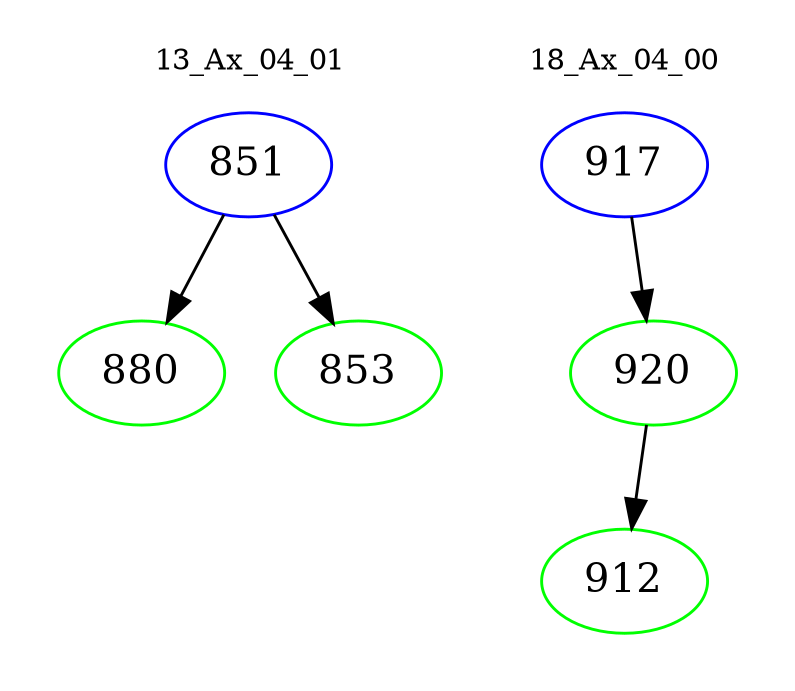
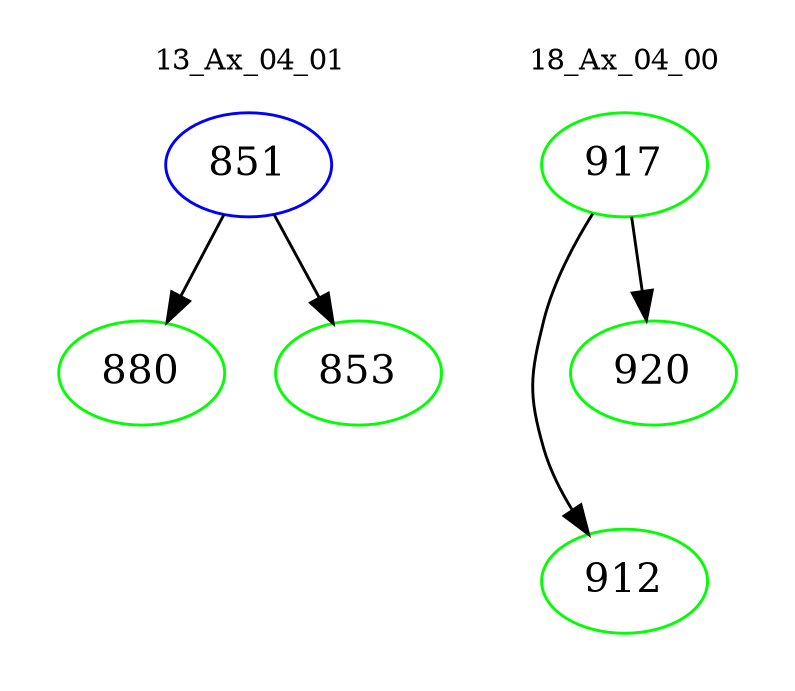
(625, 165) -> (625, 165)
(641, 462) -> (535, 360)
